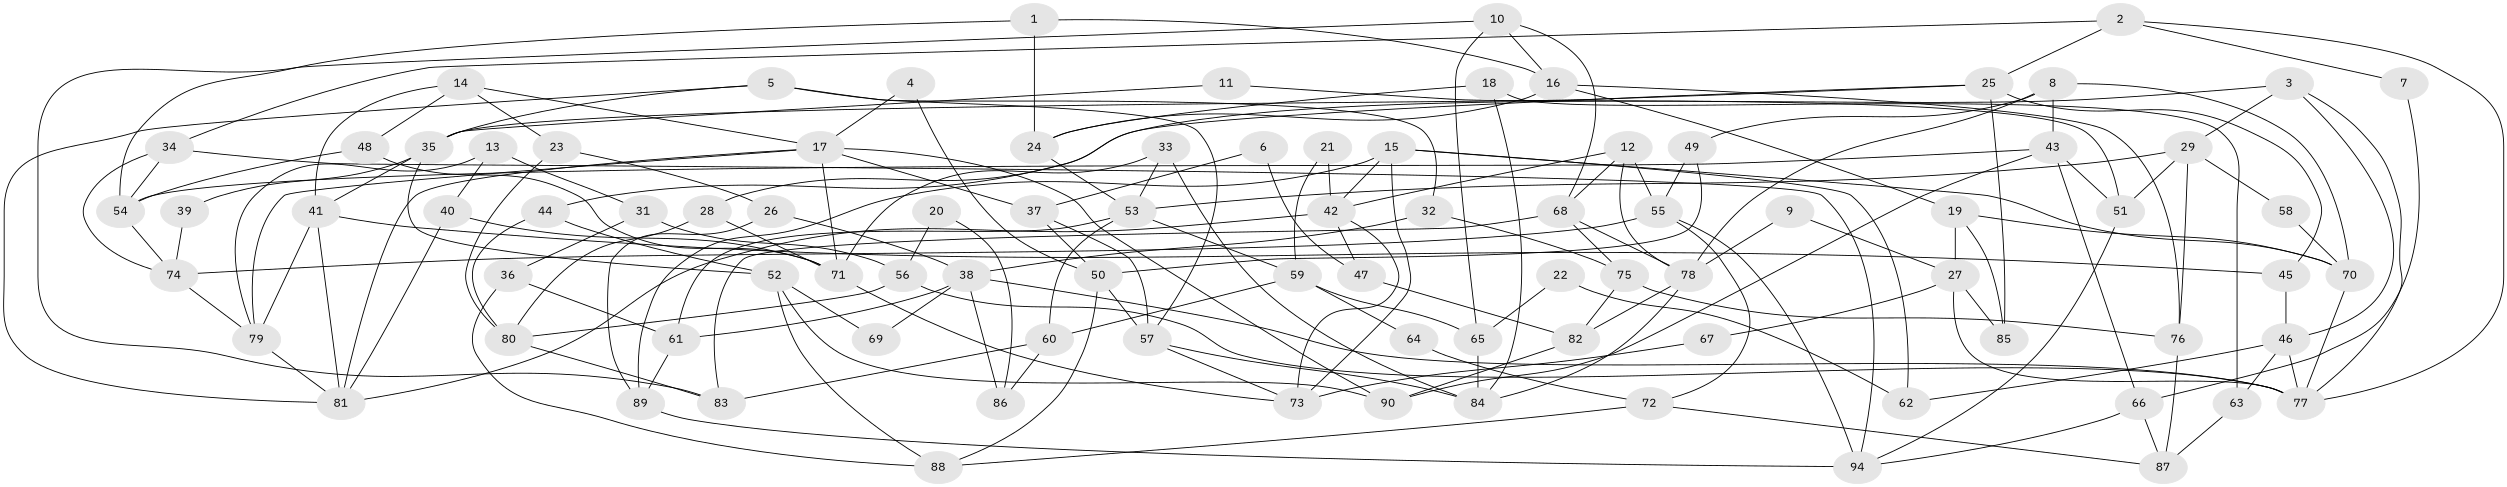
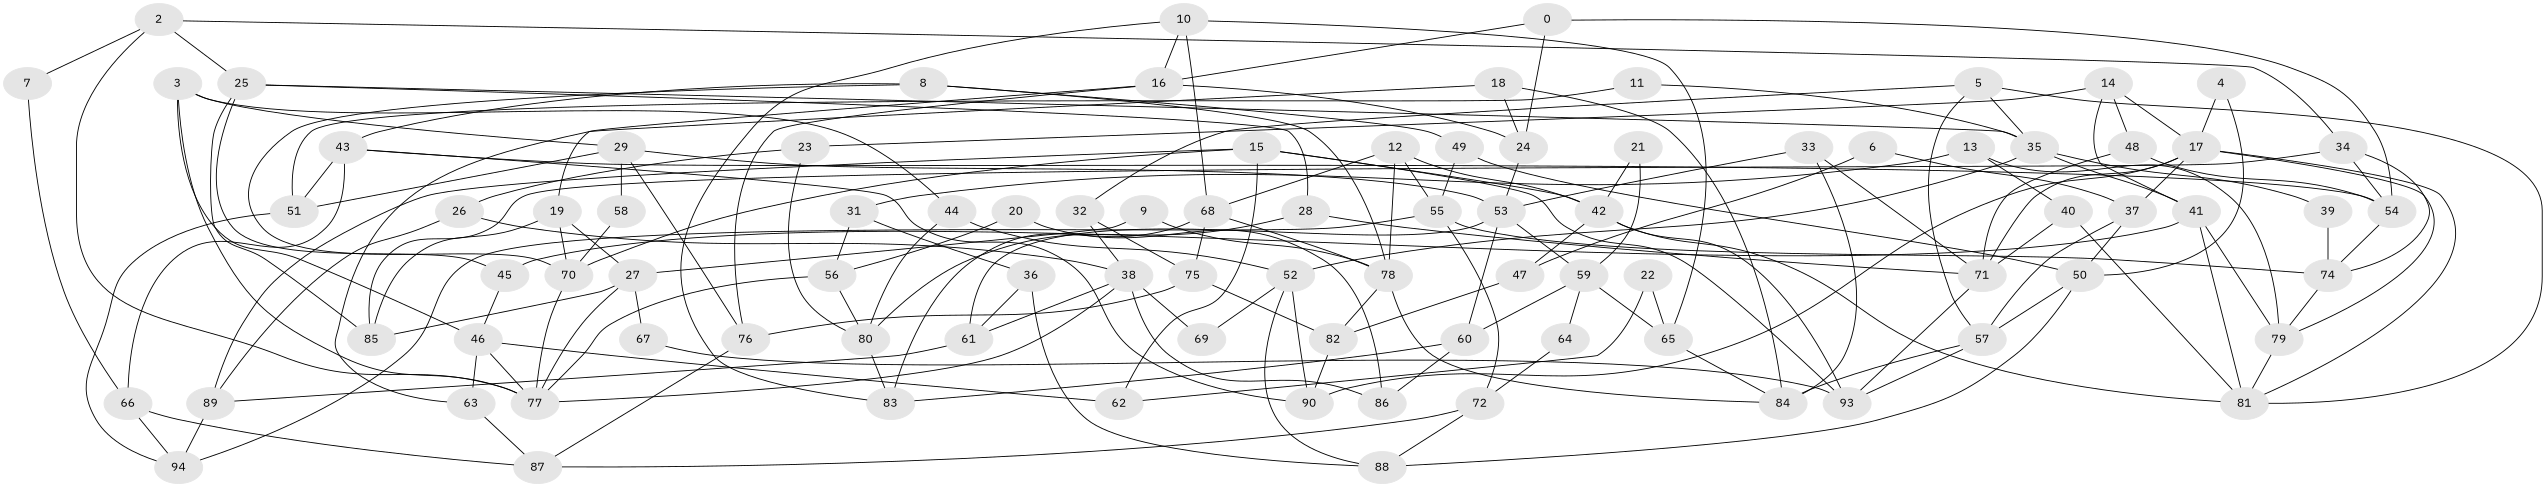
(1034, 20) -> (1548, 20)
(1238, 172) -> (902, 175)
(1298, 404) -> (1847, 404)
